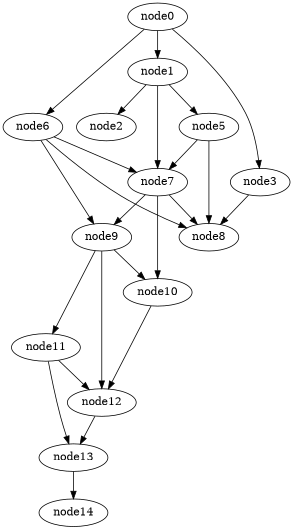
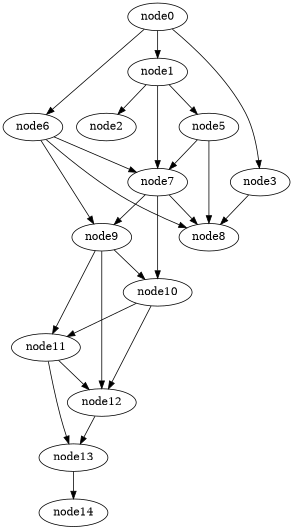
none -> (107, 317)
